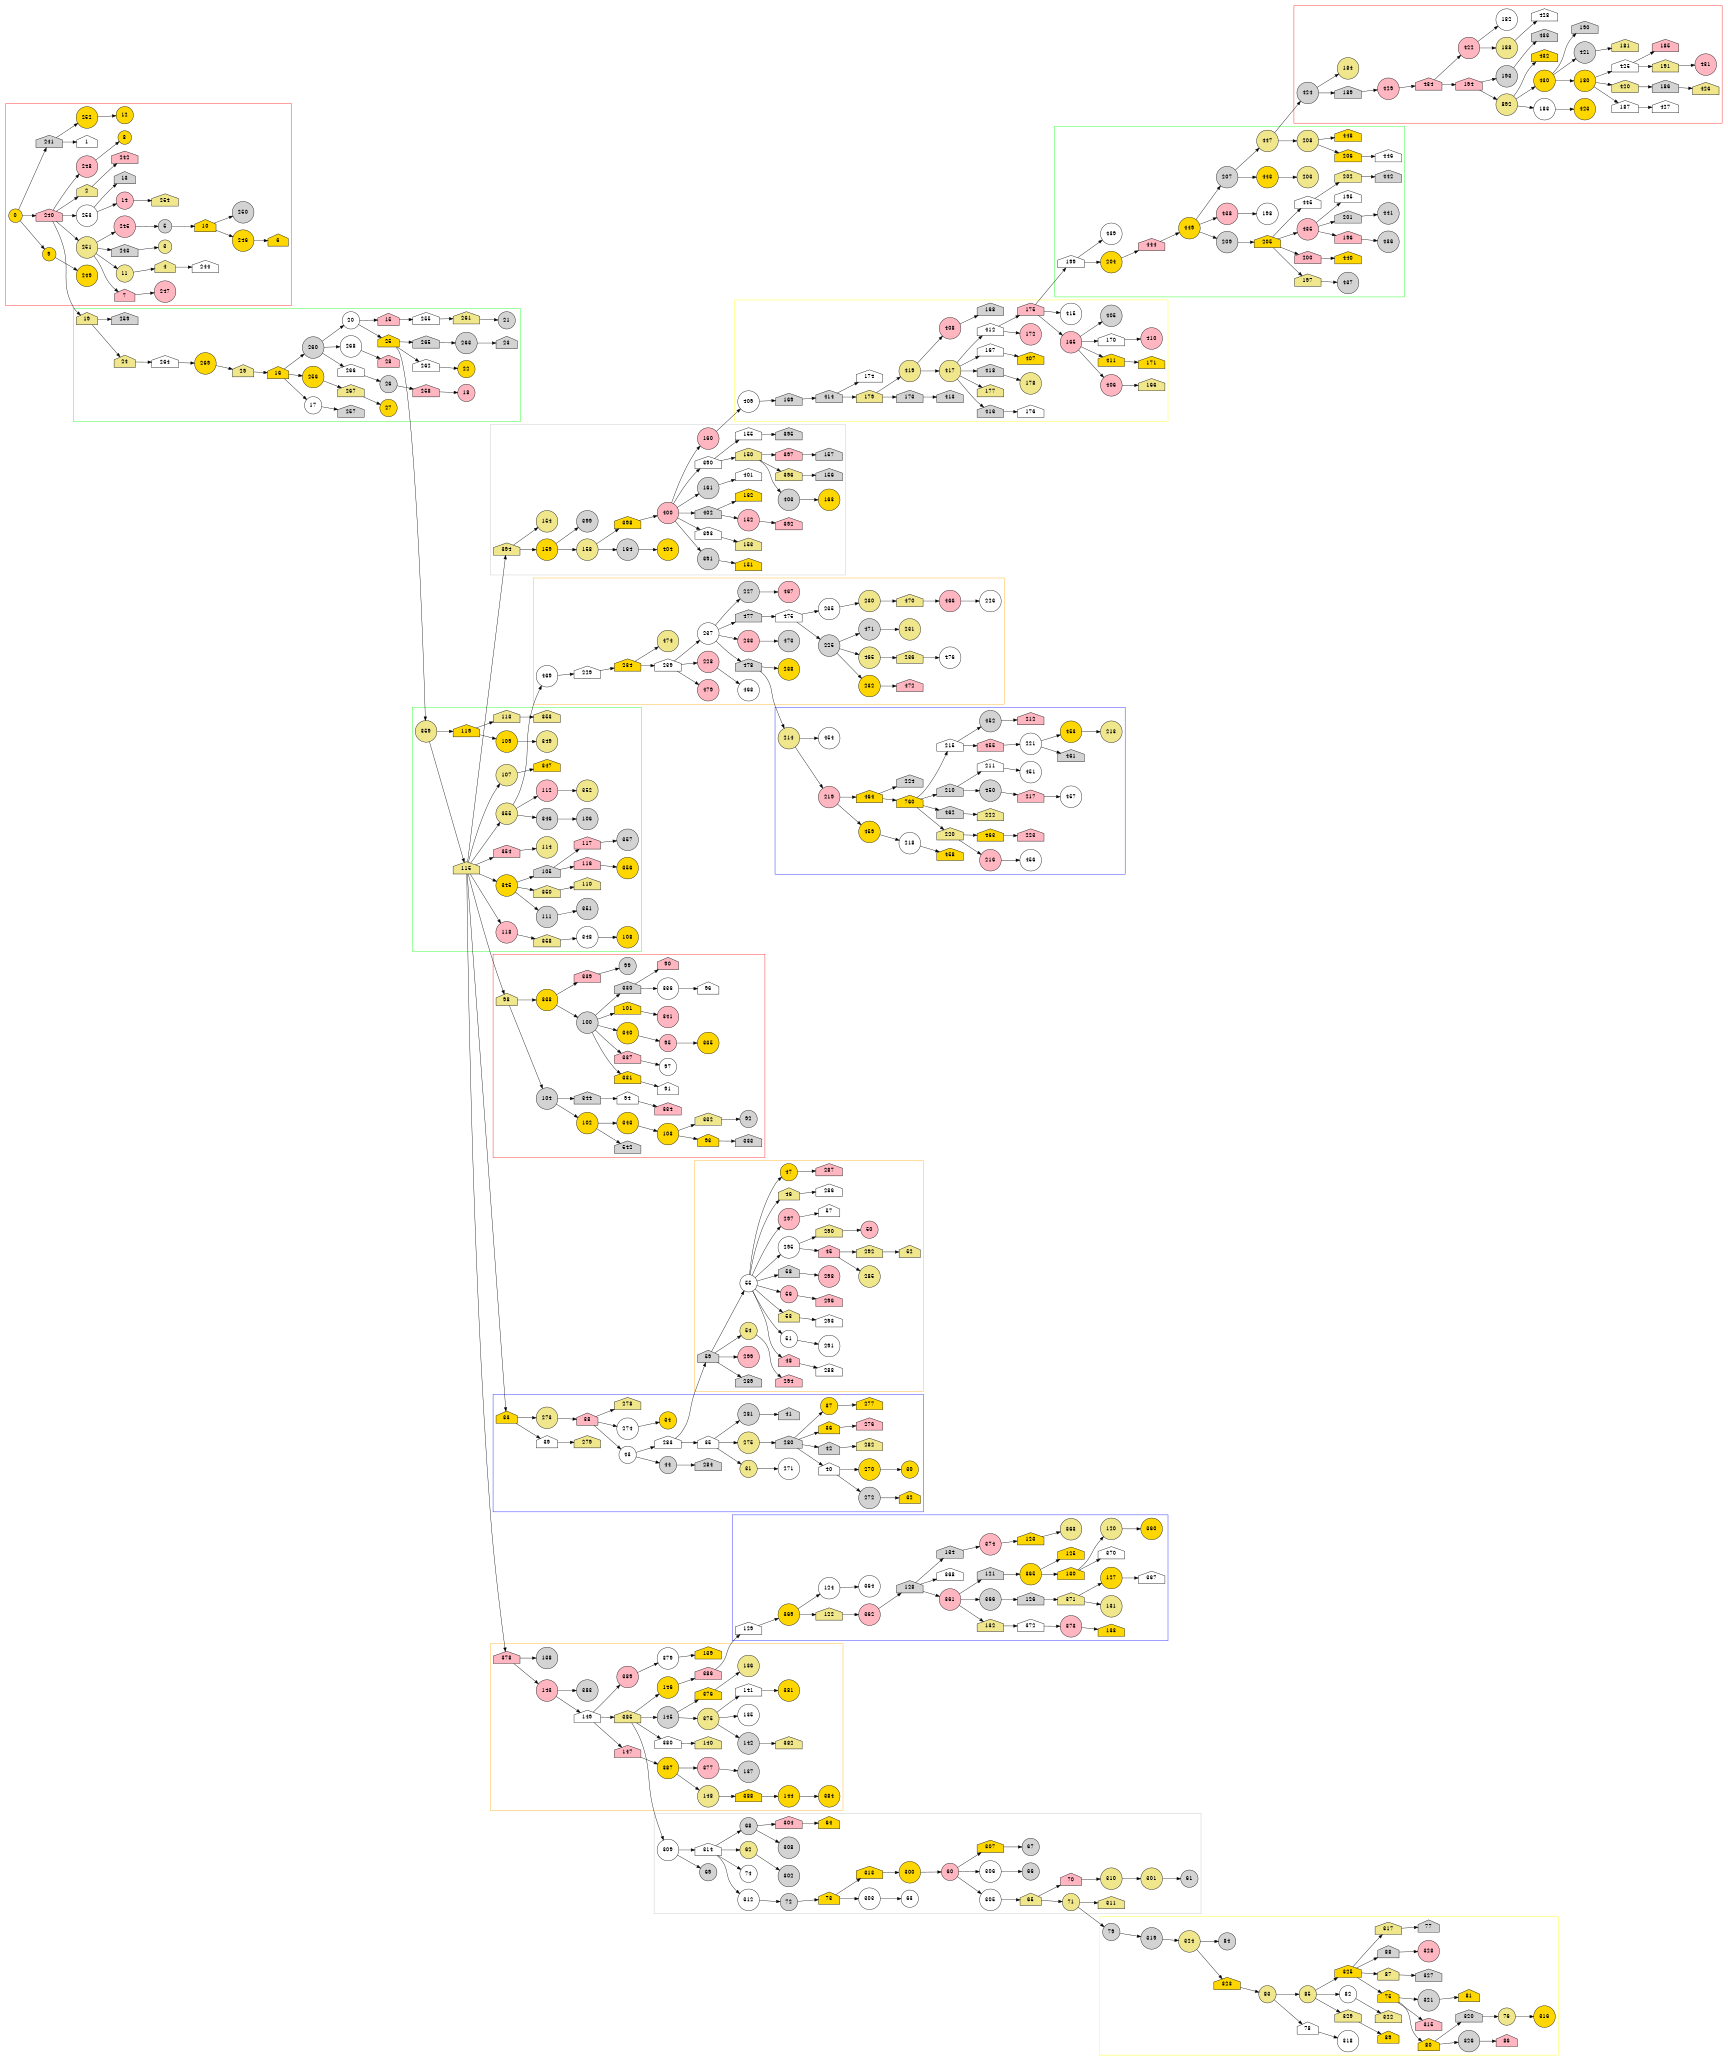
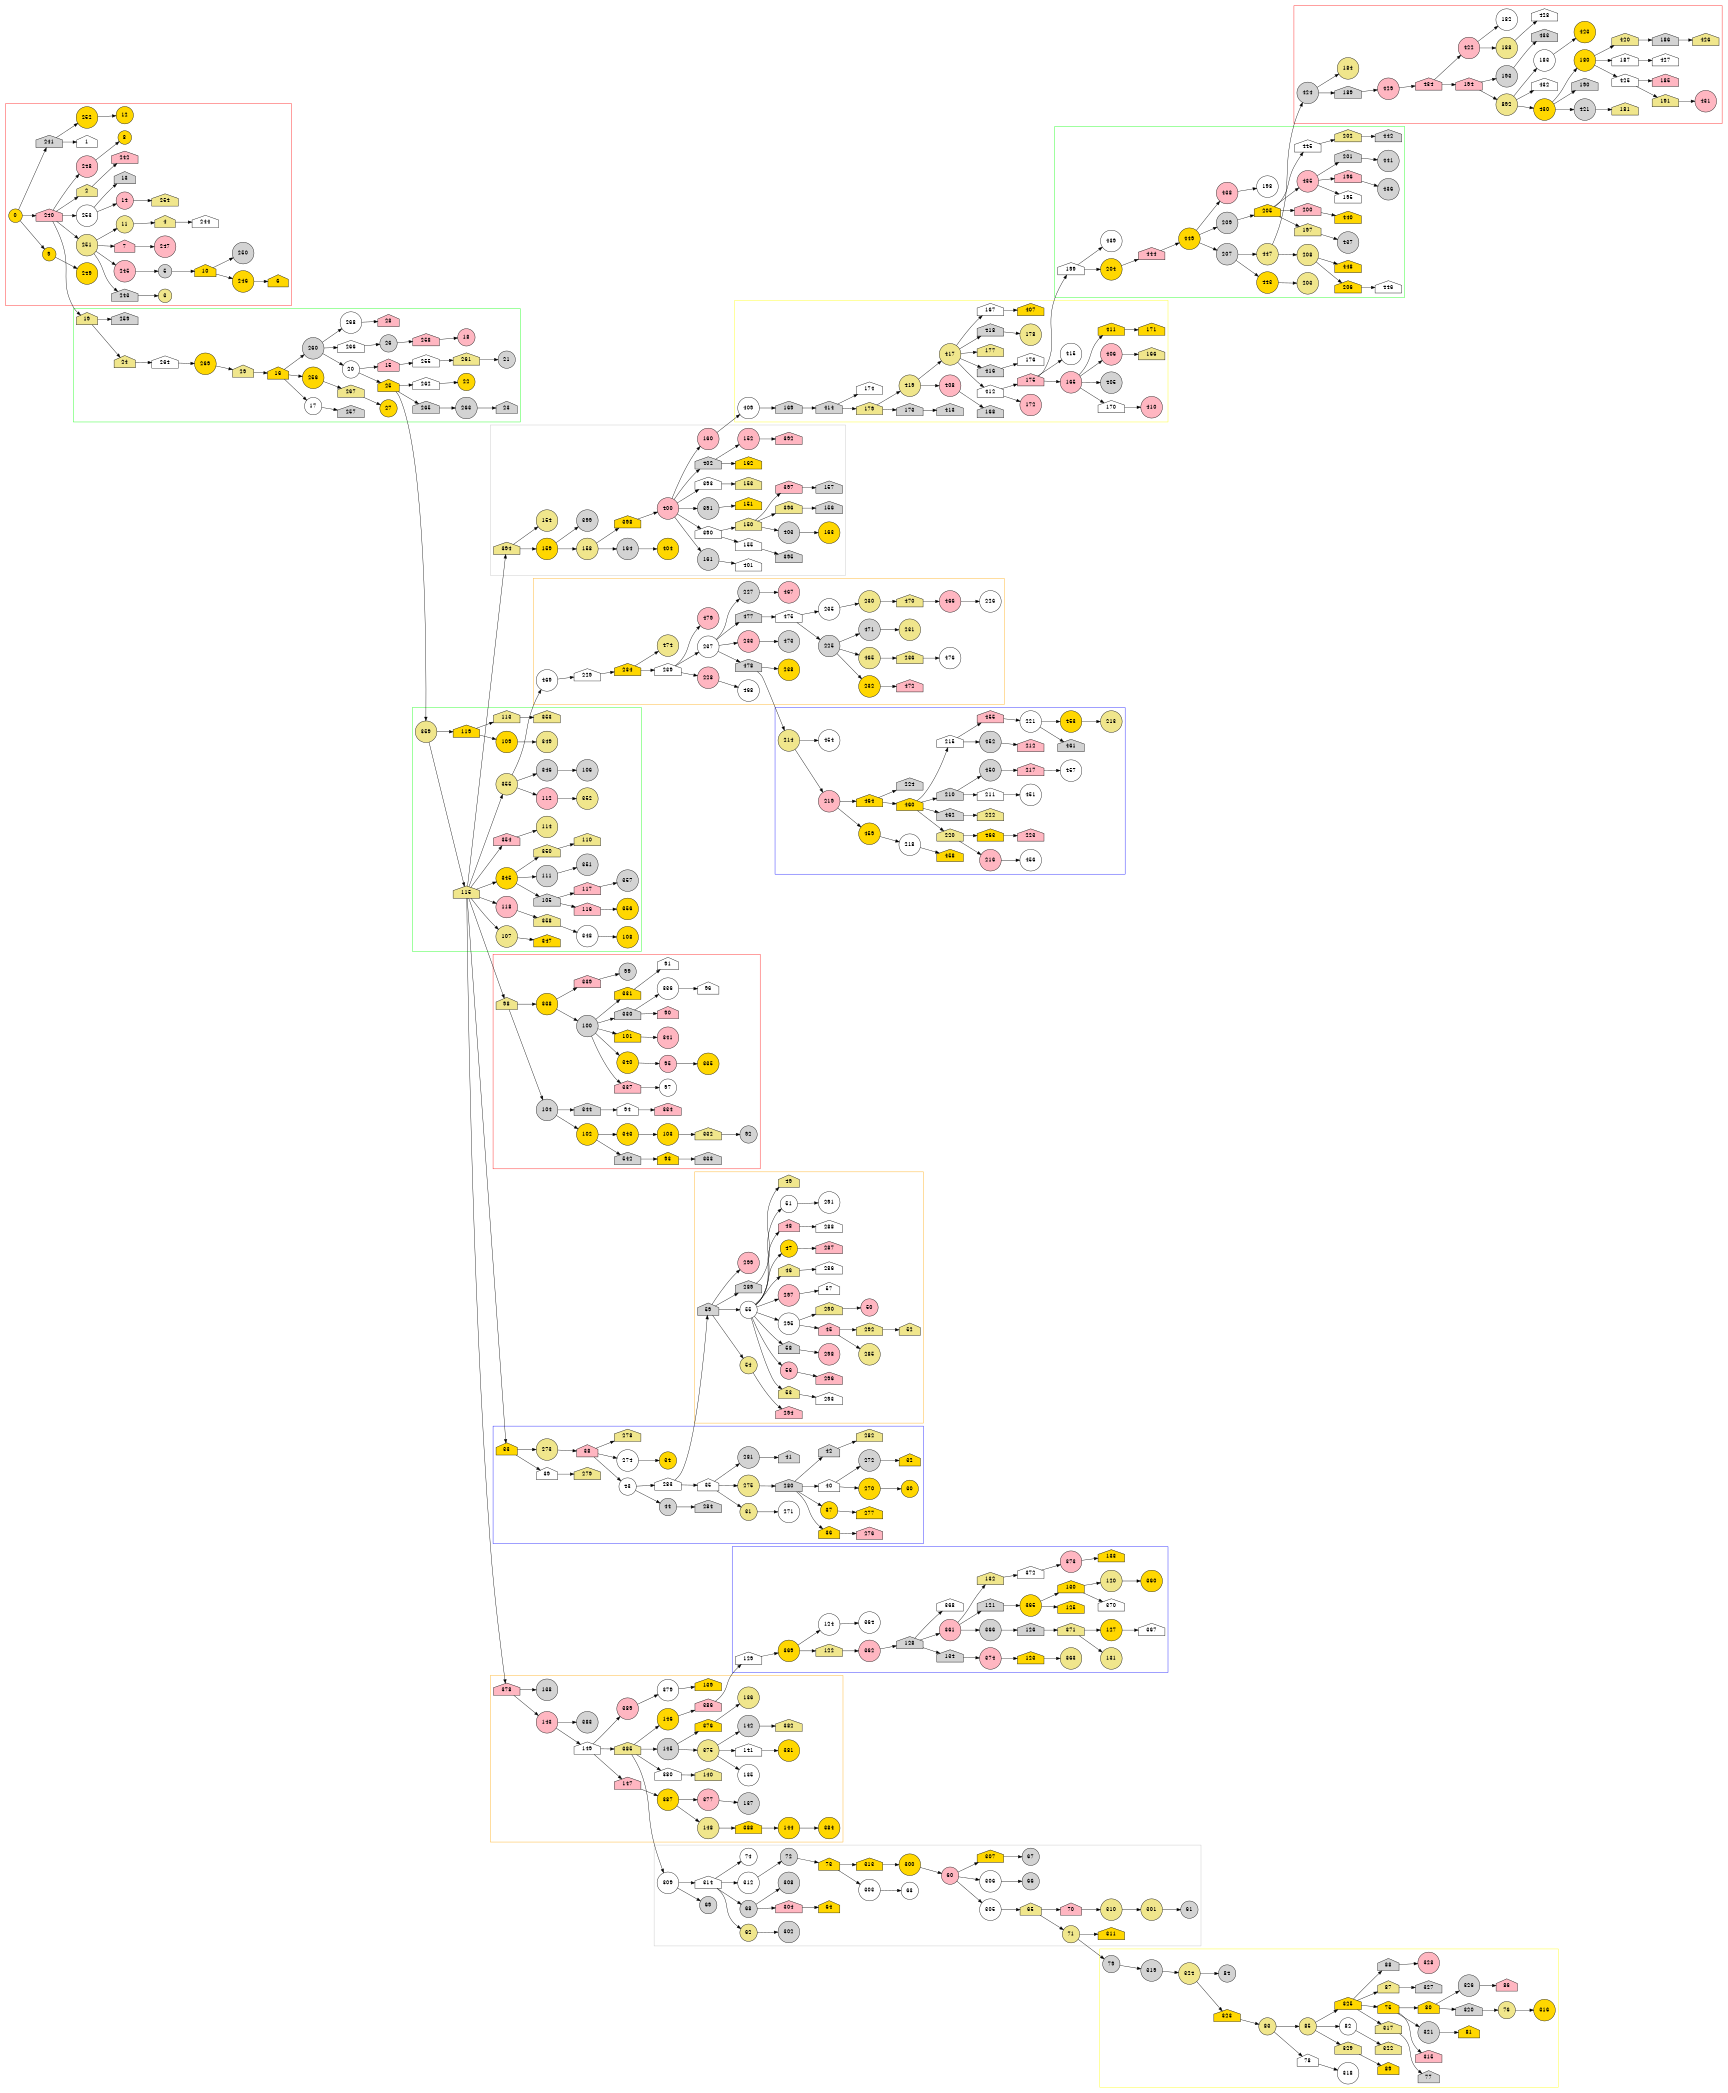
(1545, 56) -> (1545, 85)
(910, 802) -> (910, 805)
(686, 1137) -> (647, 1159)
none -> (789, 1182)
(1111, 1903) -> (1111, 1934)
